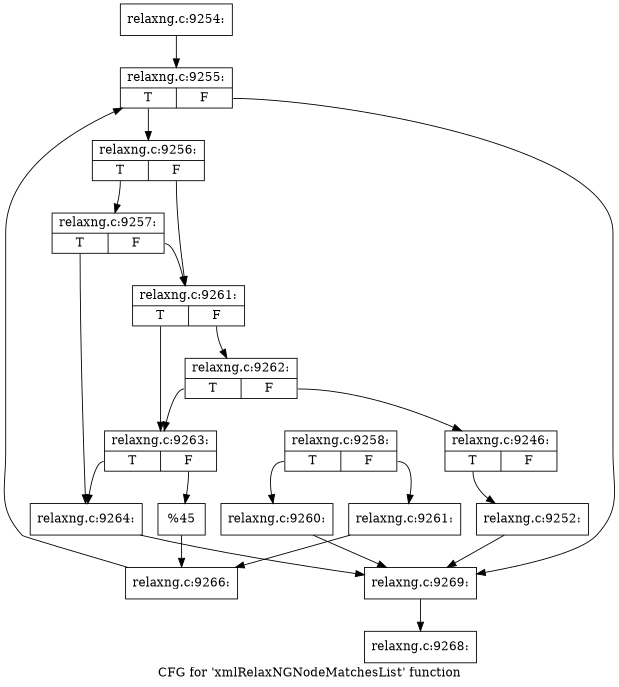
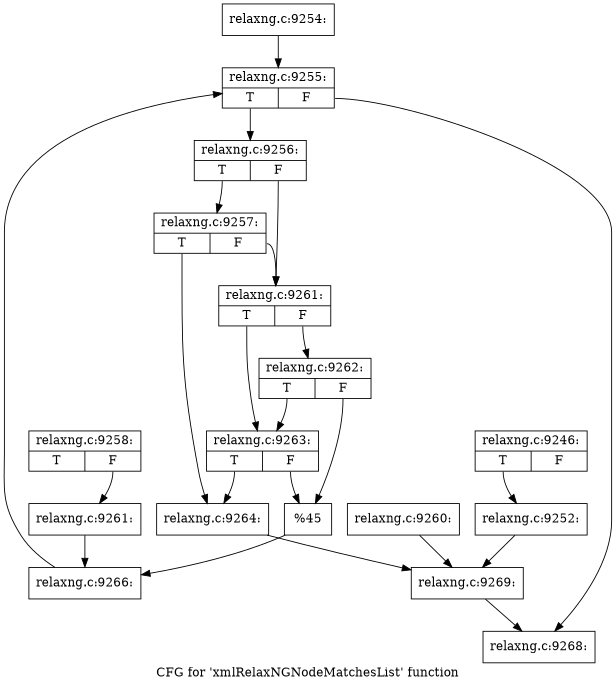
(613, 235) -> (612, 275)
(378, 401) -> (336, 448)
(271, 475) -> none
